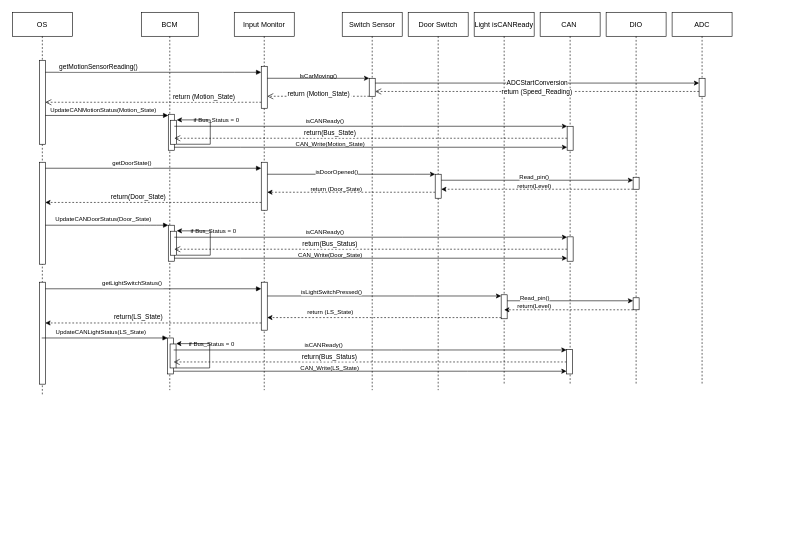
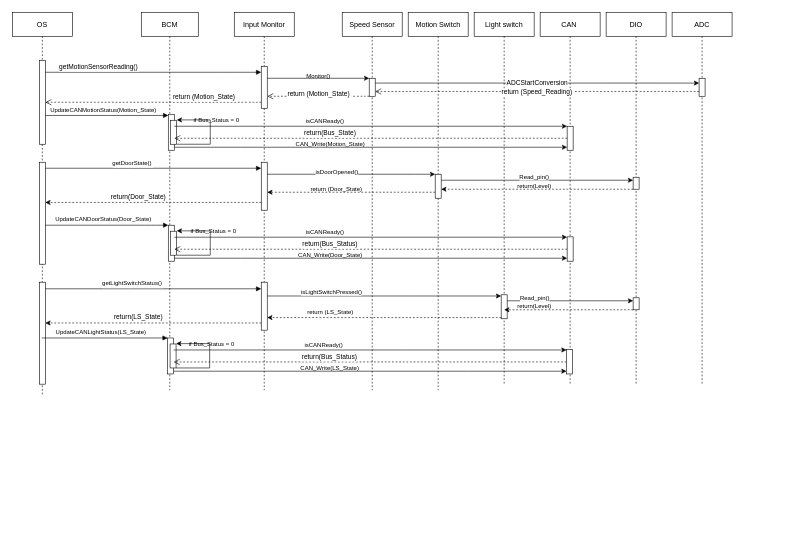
(372, 25) -> (372, 25)
(438, 25) -> (438, 25)
(504, 25) -> (504, 25)
(319, 75) -> (319, 75)
